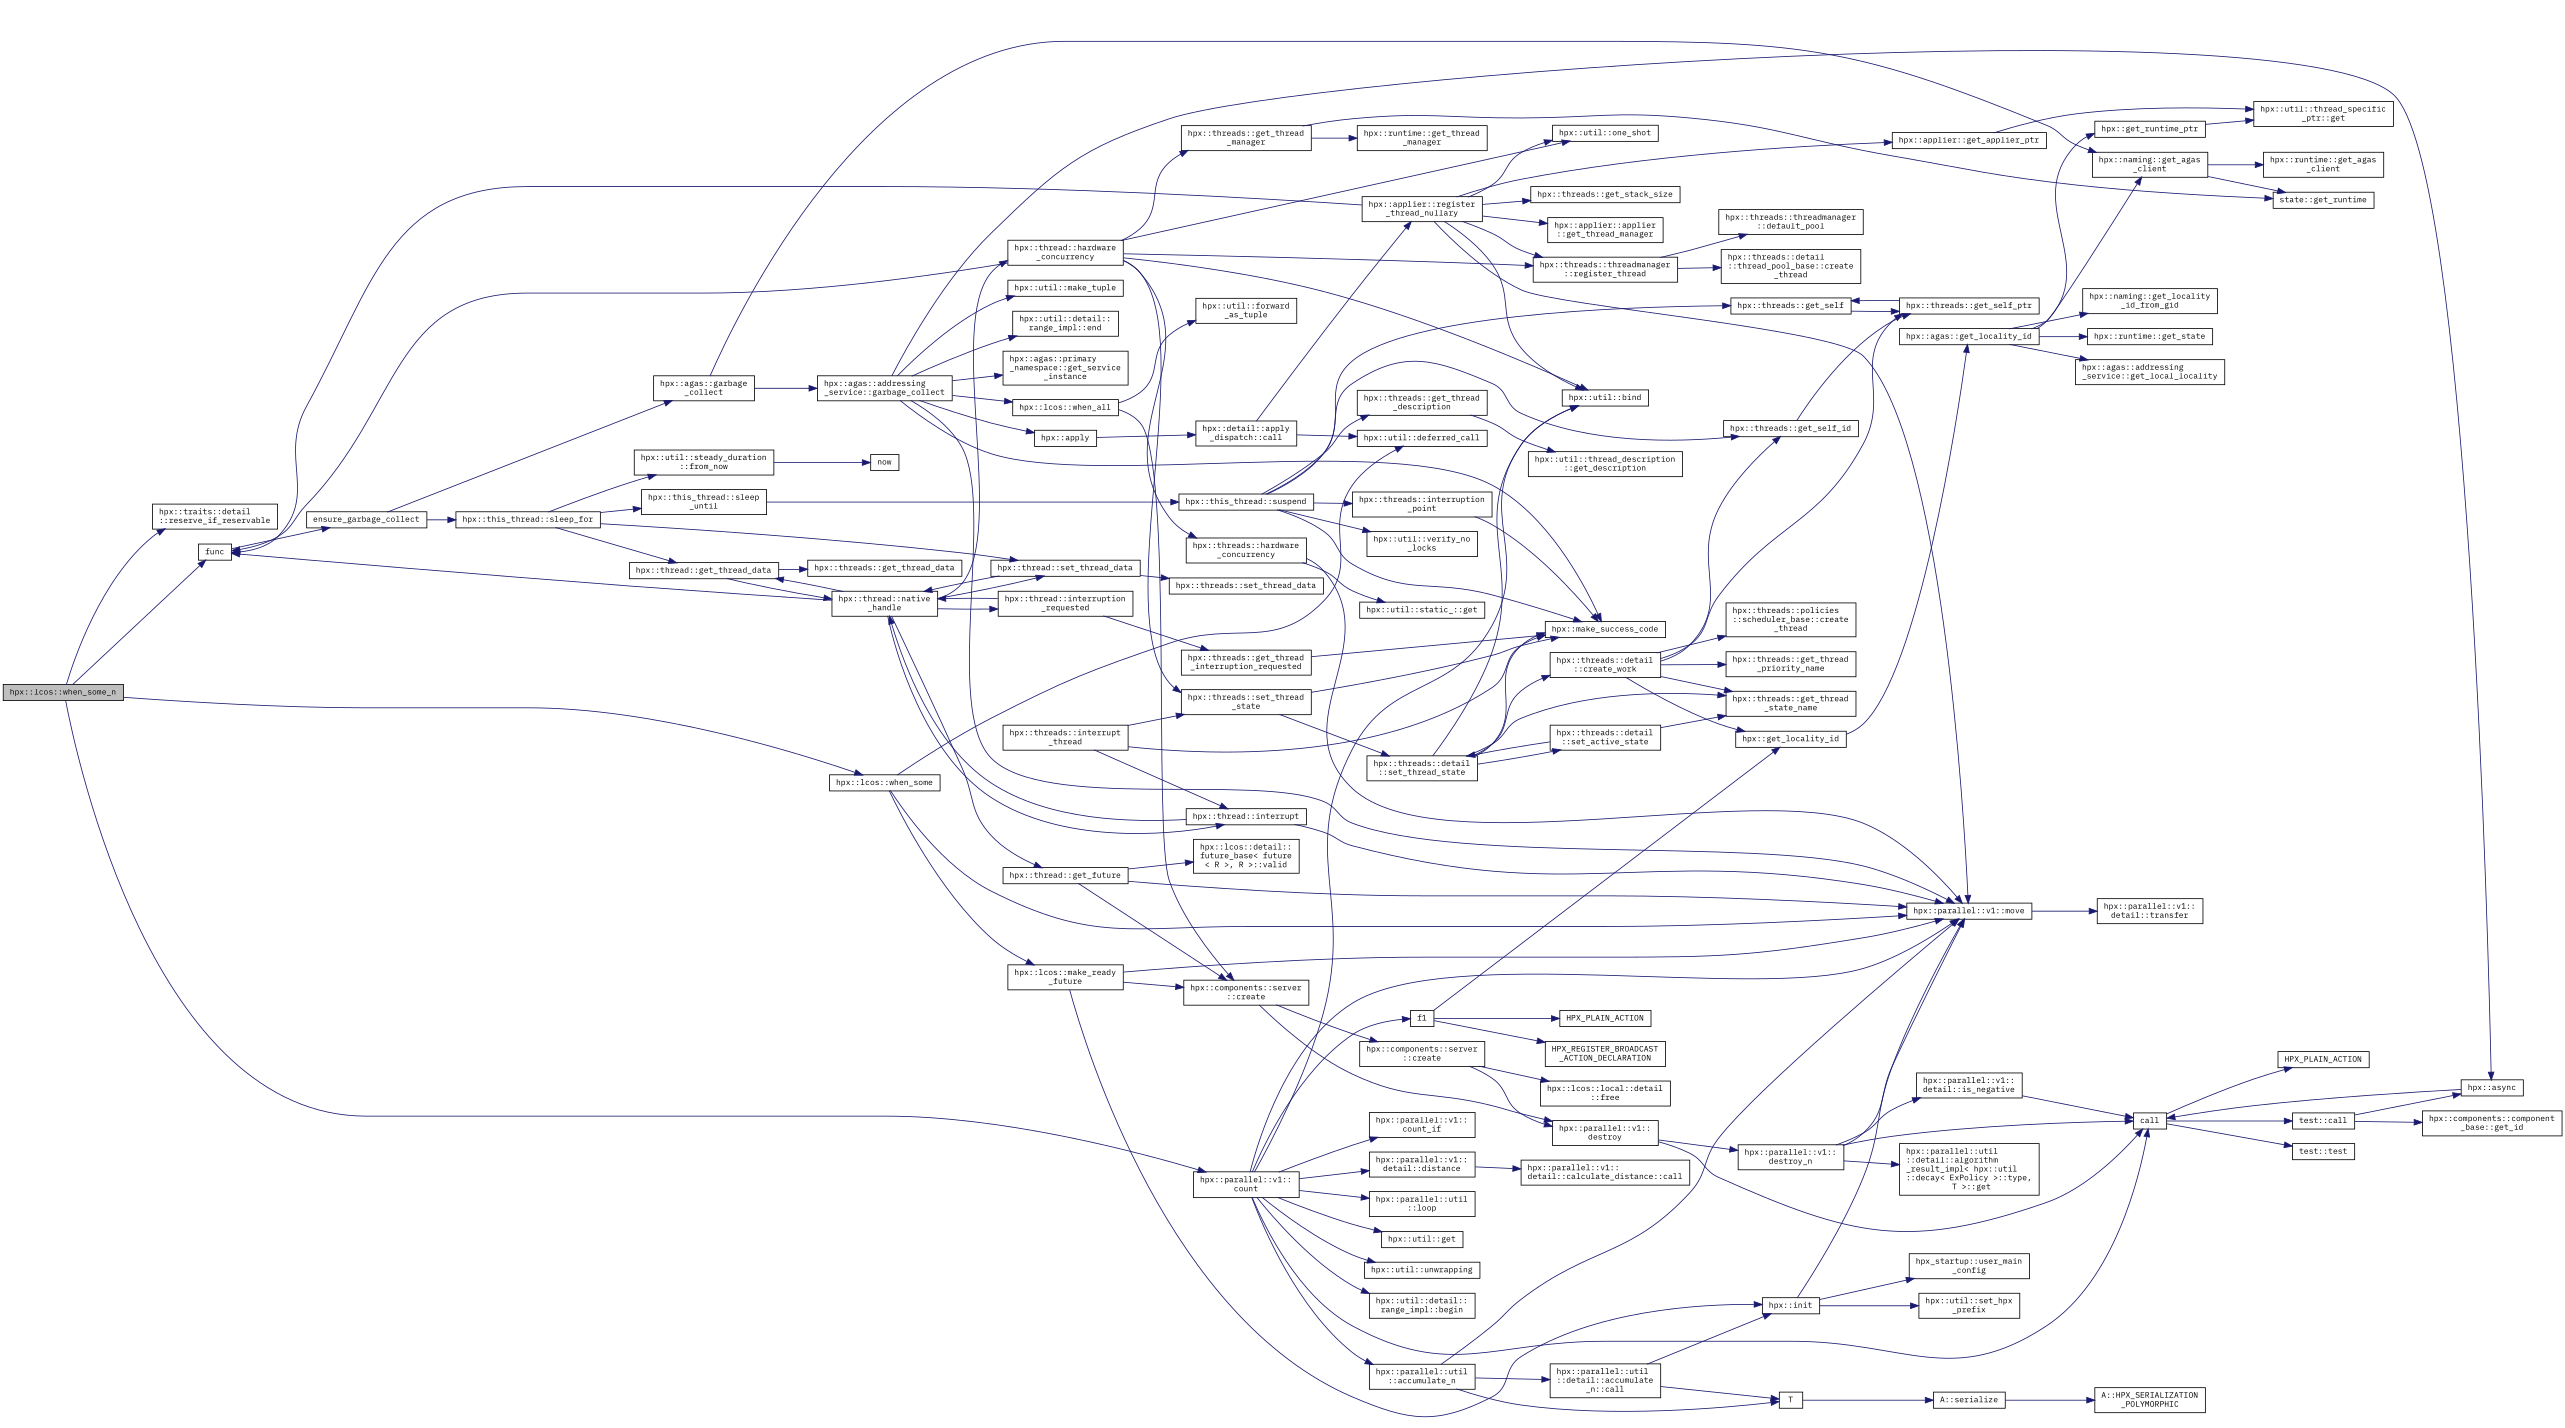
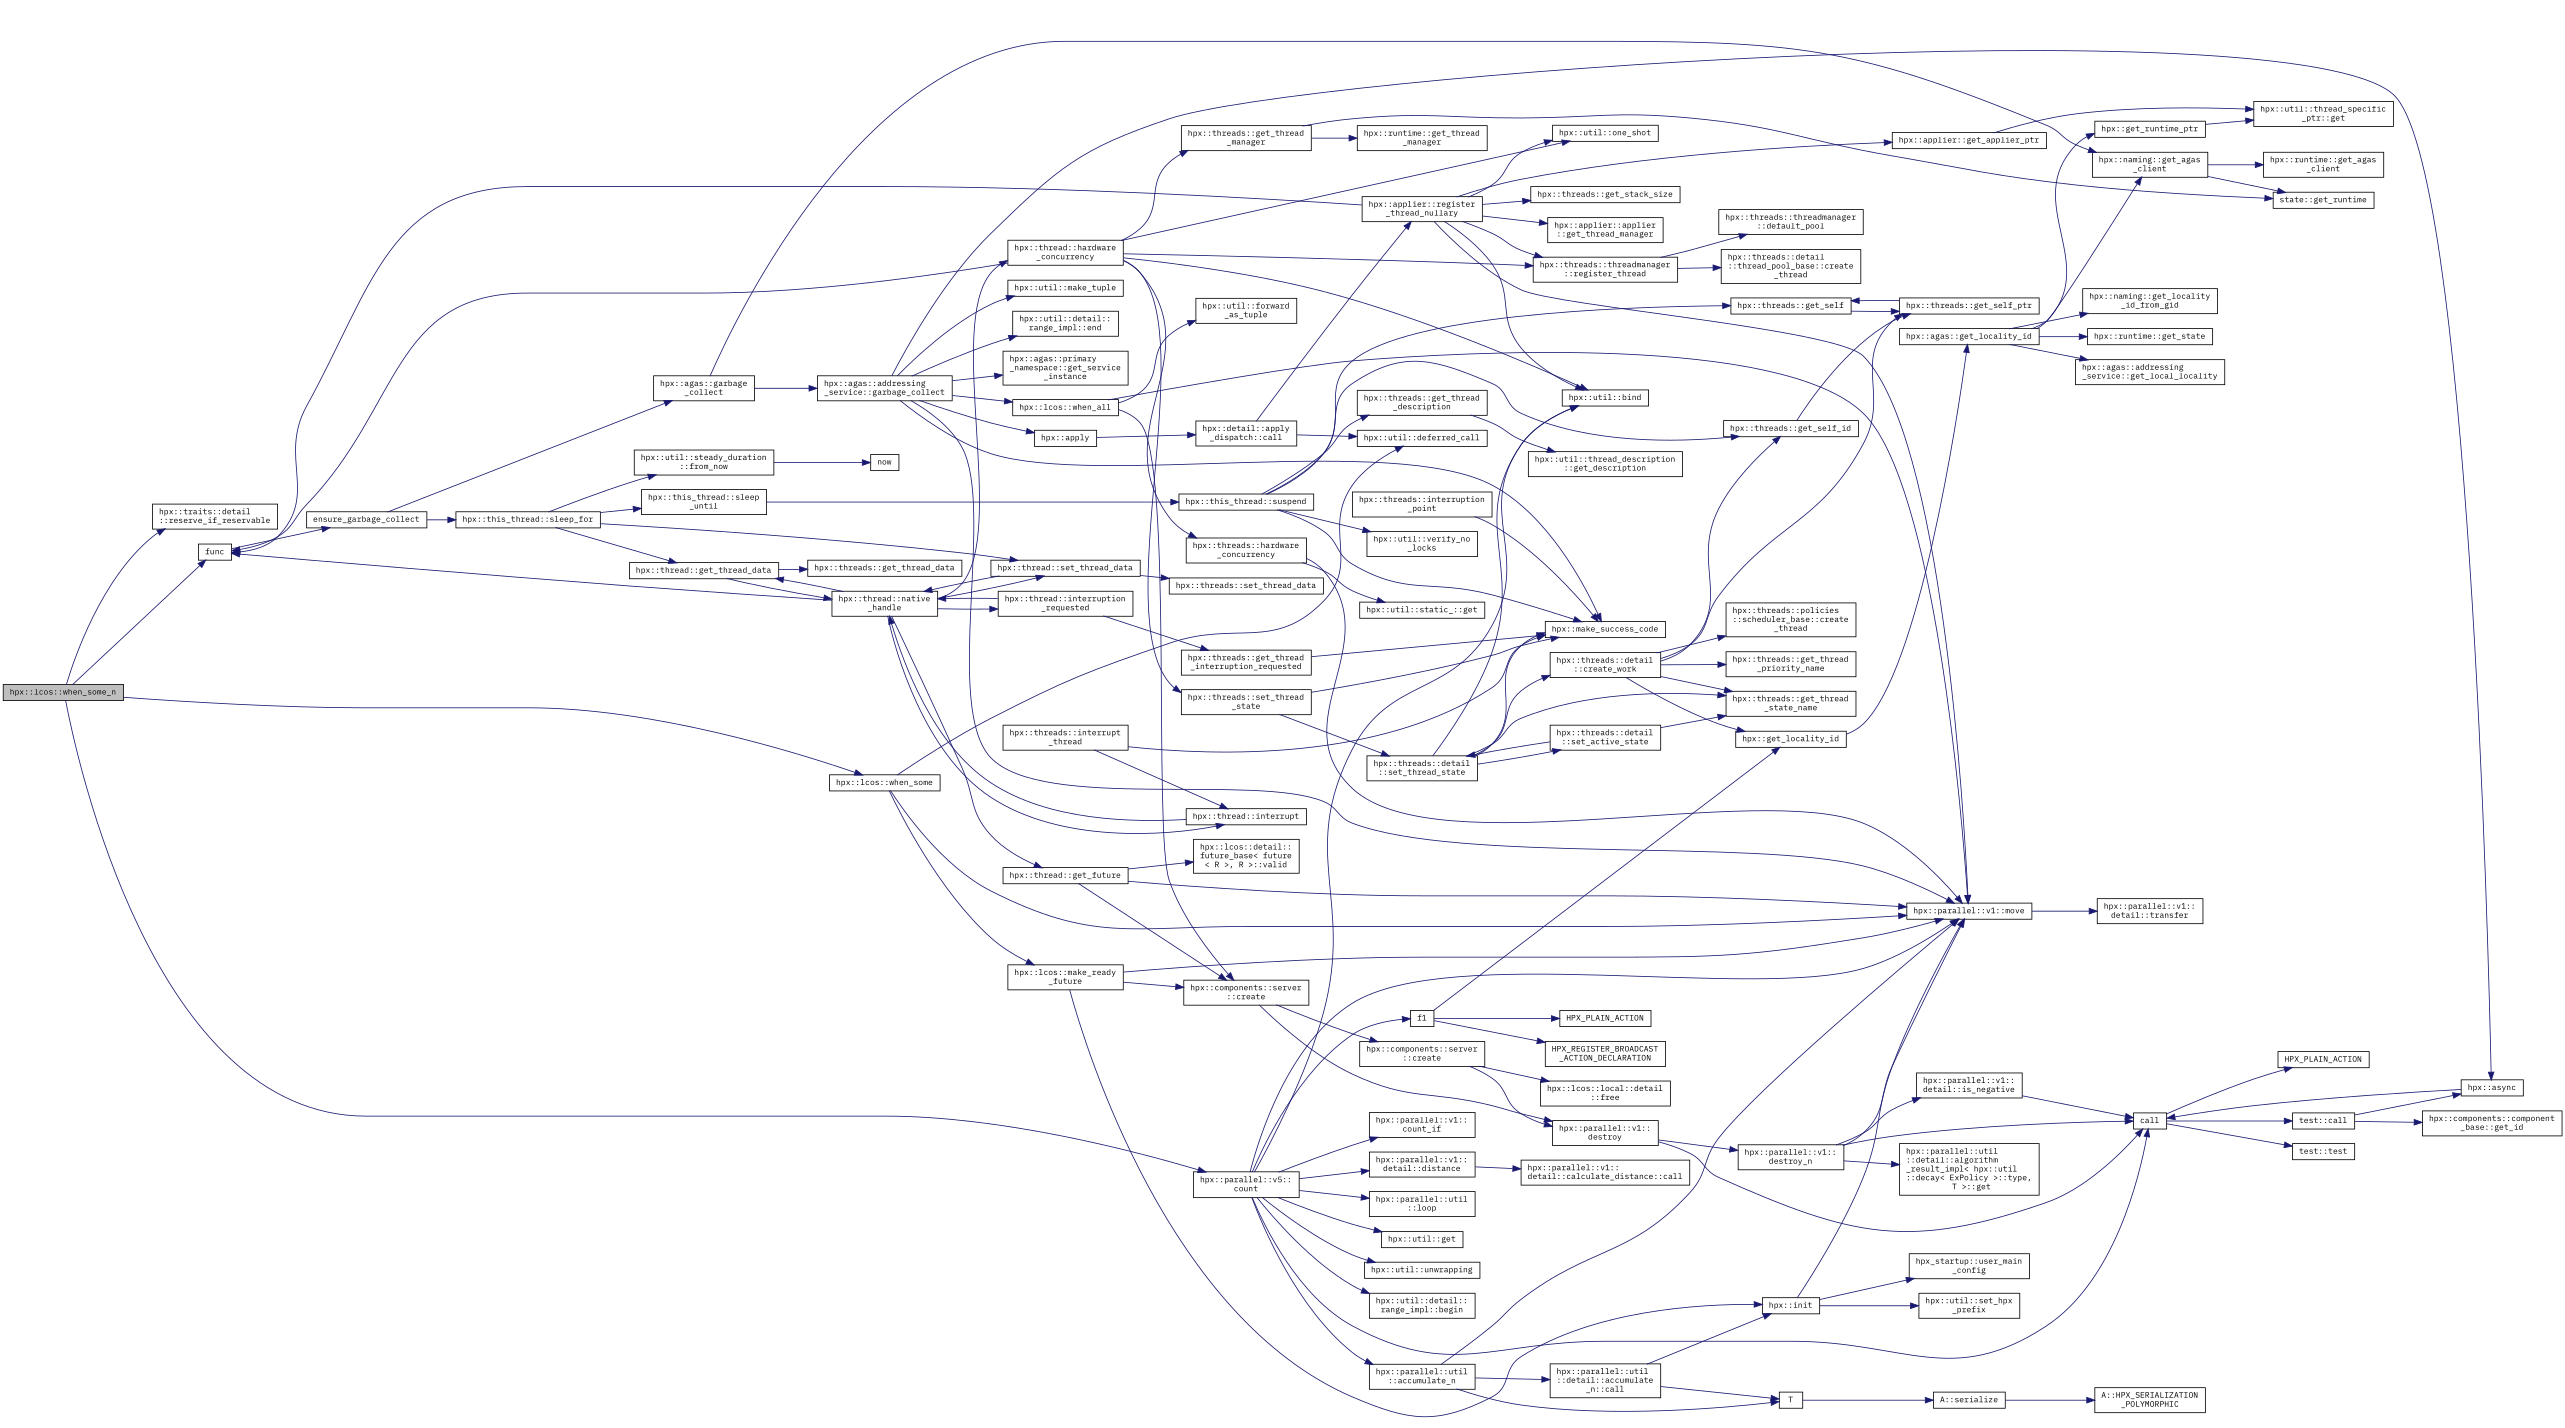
(1329, 503) -> none
(1152, 721) -> none
(1597, 873) -> (1738, 366)
(1246, 1185) -> (1246, 1185)
